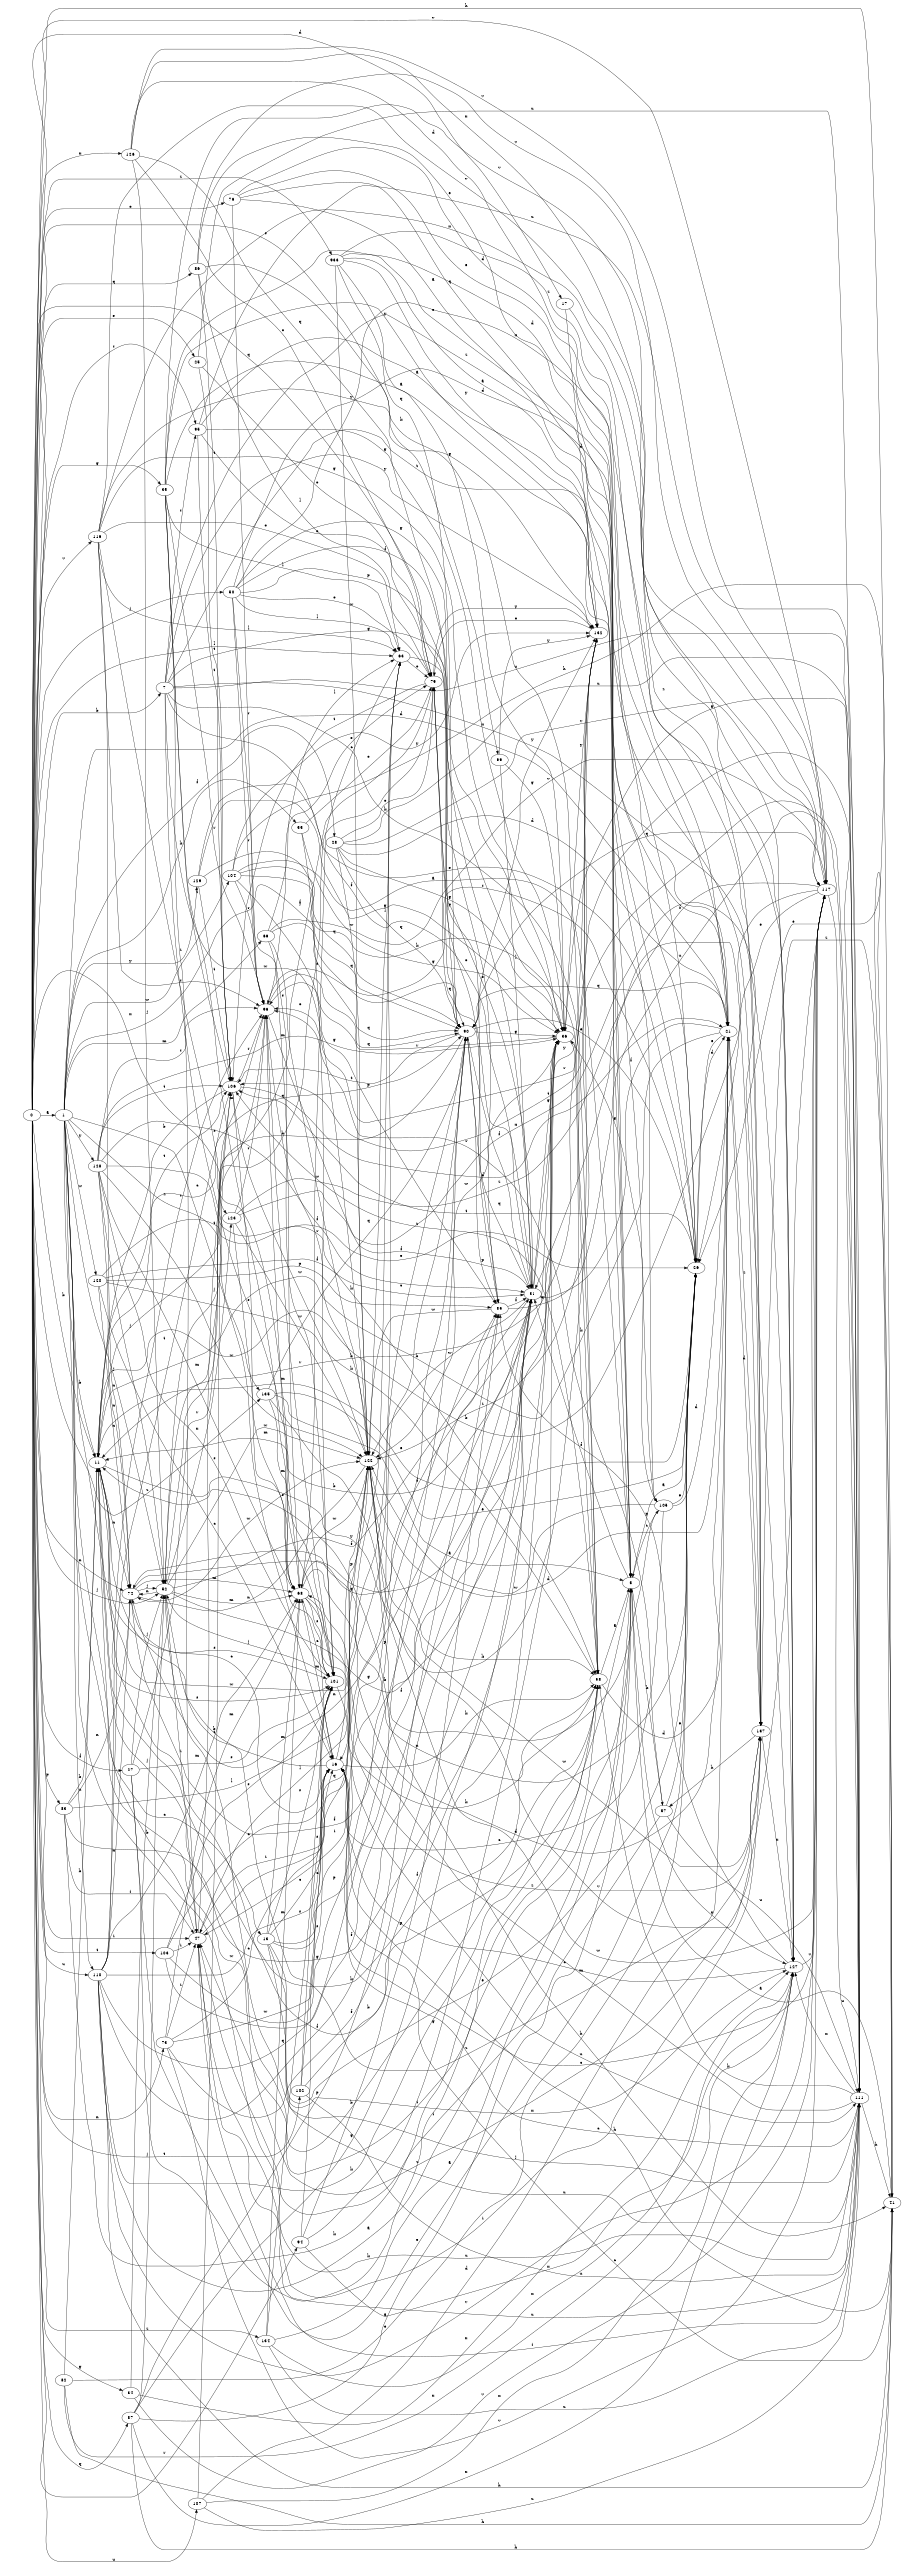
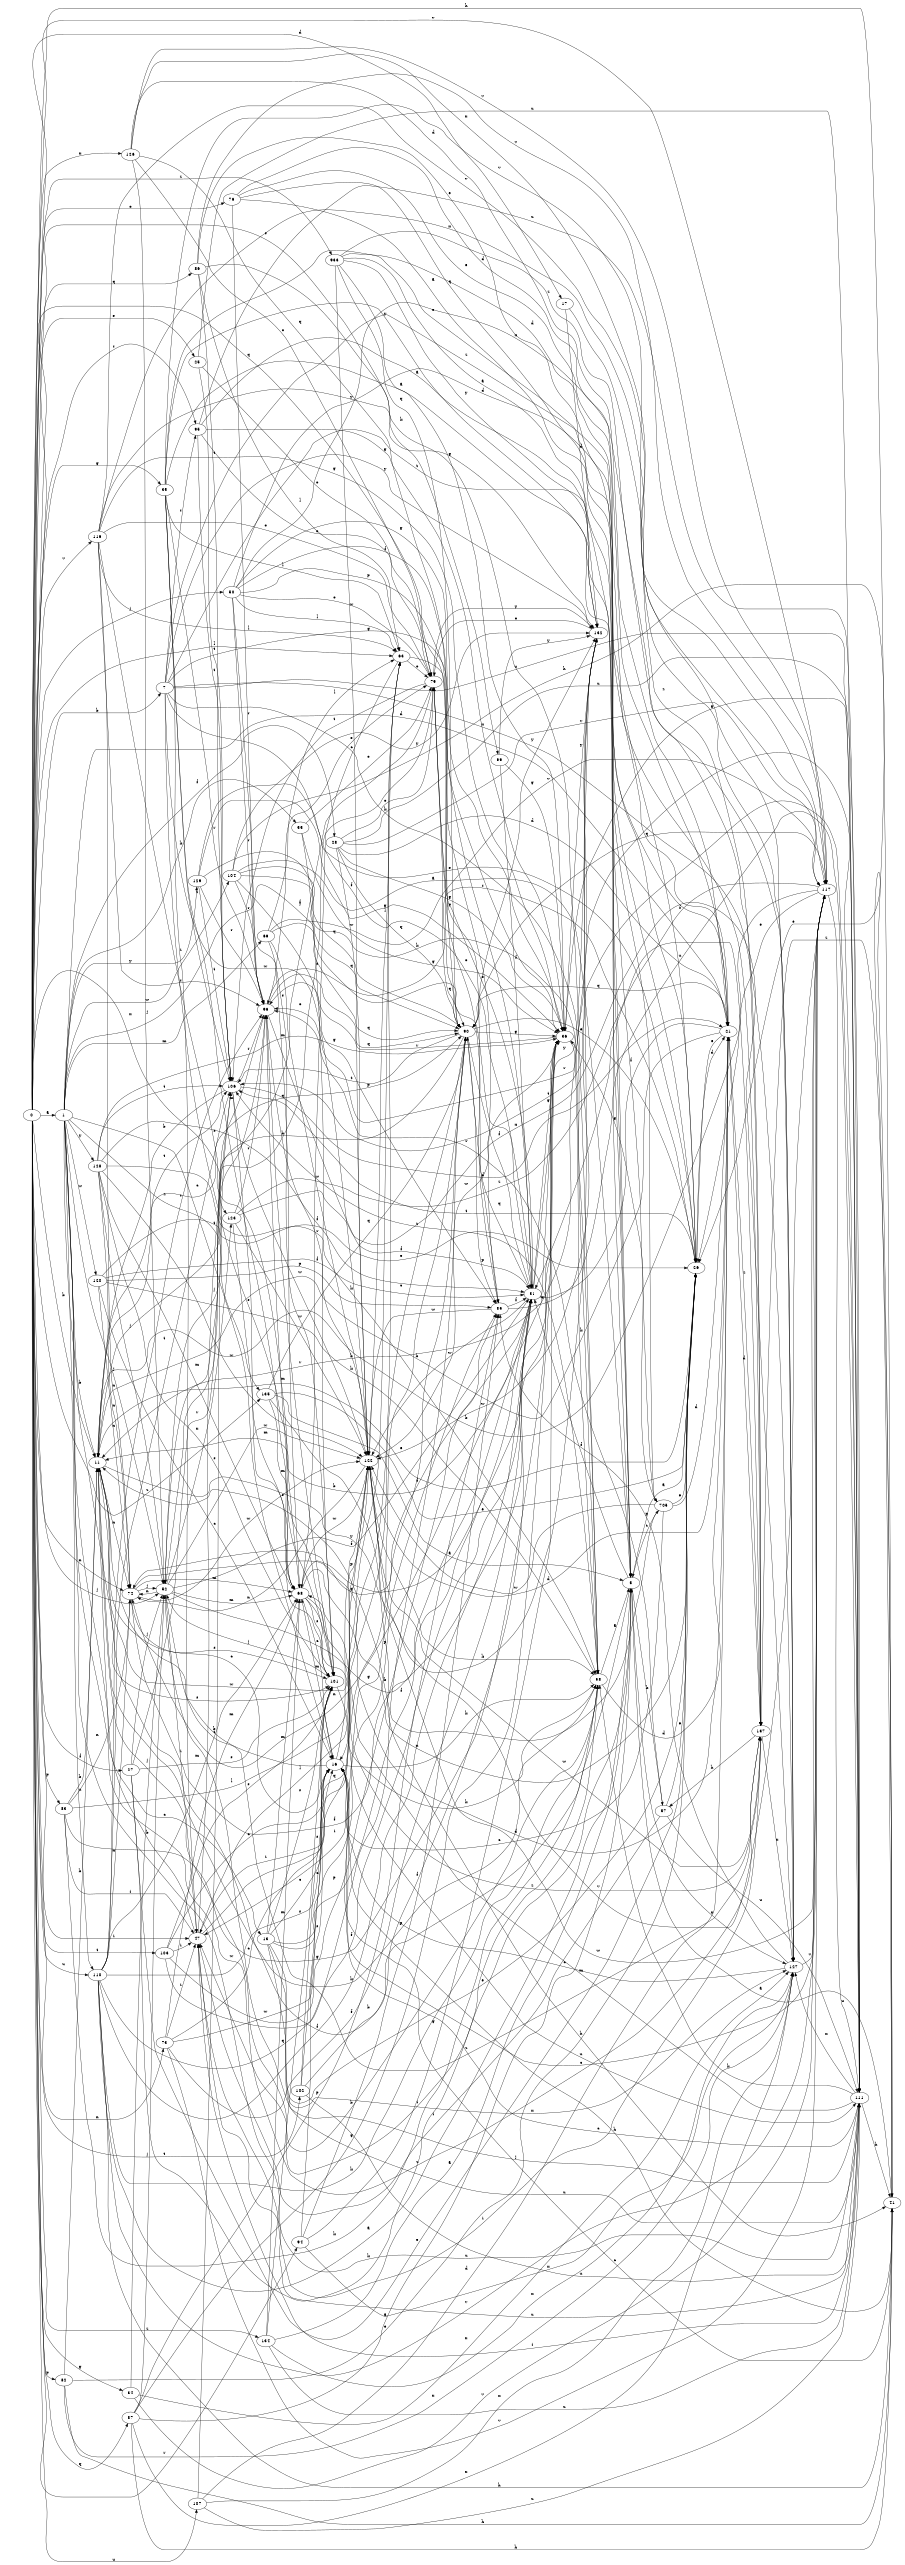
(516, 958) -> (516, 958)
(153, 1060) -> (230, 945)
(483, 1404) -> (483, 1404)
(664, 1506) -> (664, 1506)
none -> (35, 1752)
